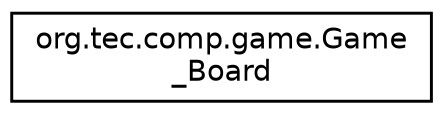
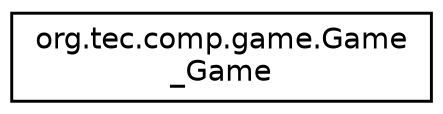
(222, 57) -> (222, 57)
